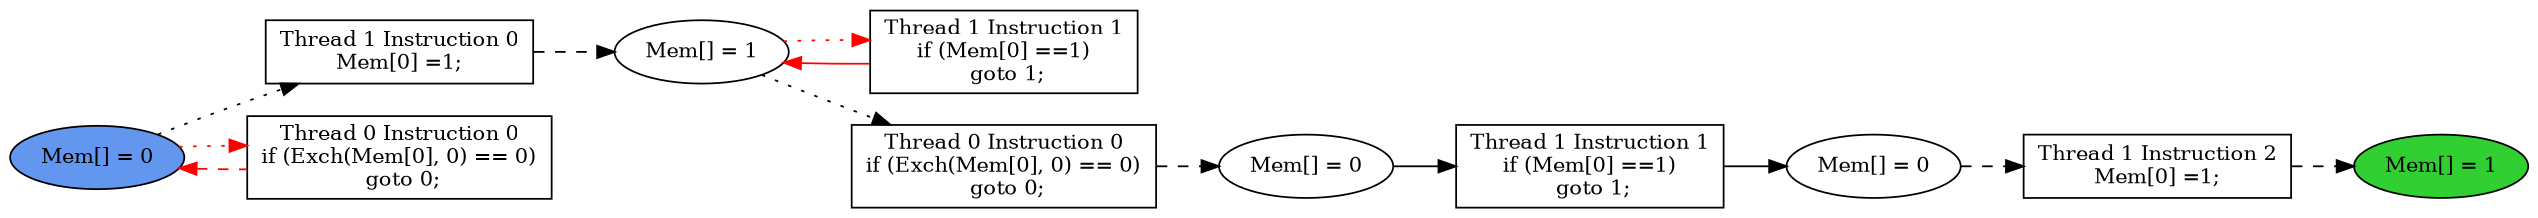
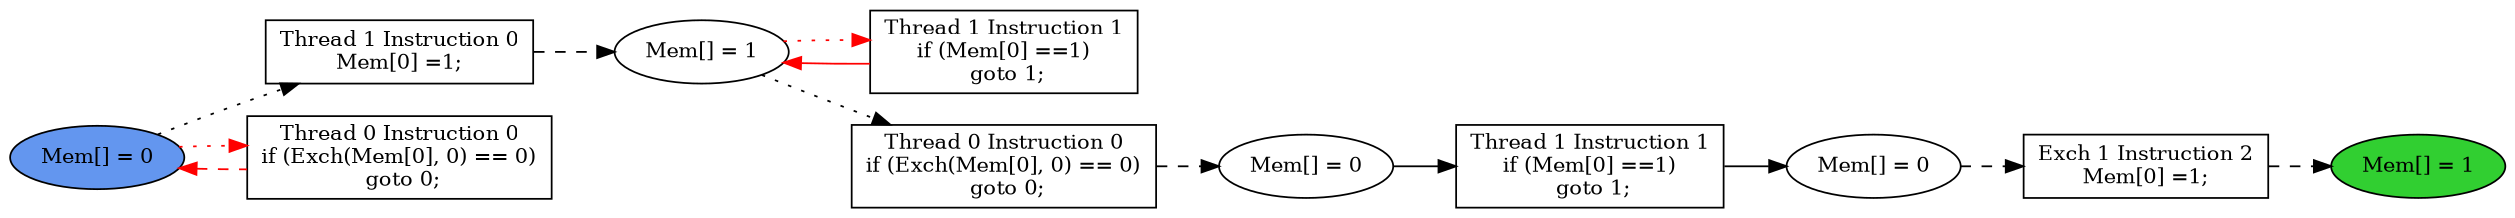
(2157, 166) -> (2146, 166)
